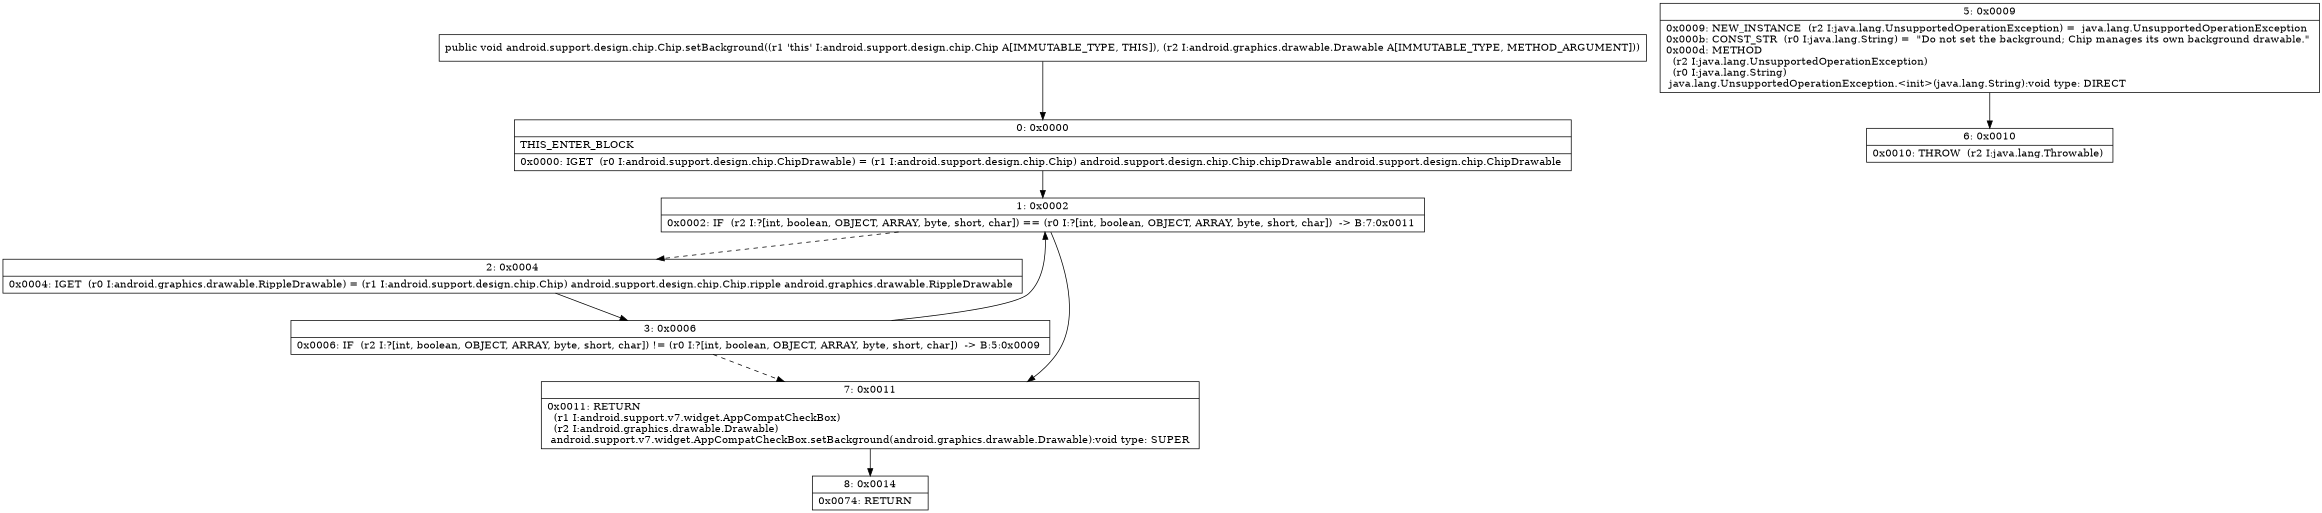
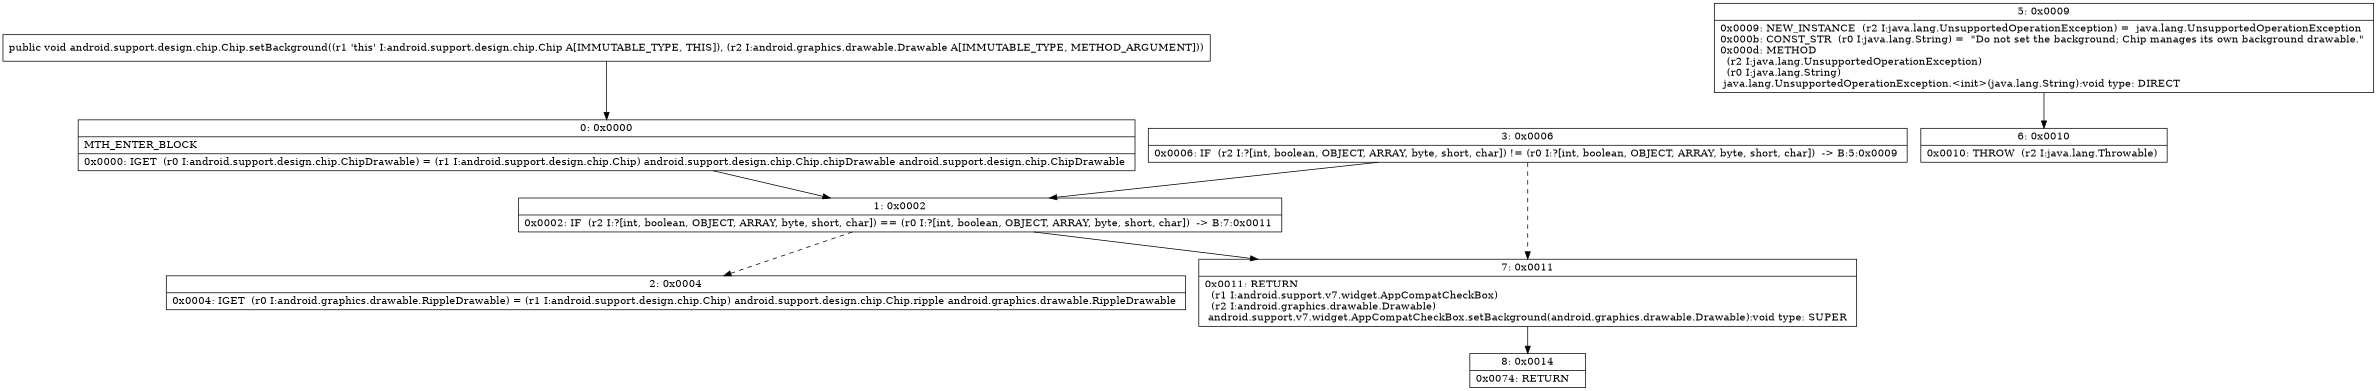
(577, 145) -> (141, 145)
(588, 305) -> none
